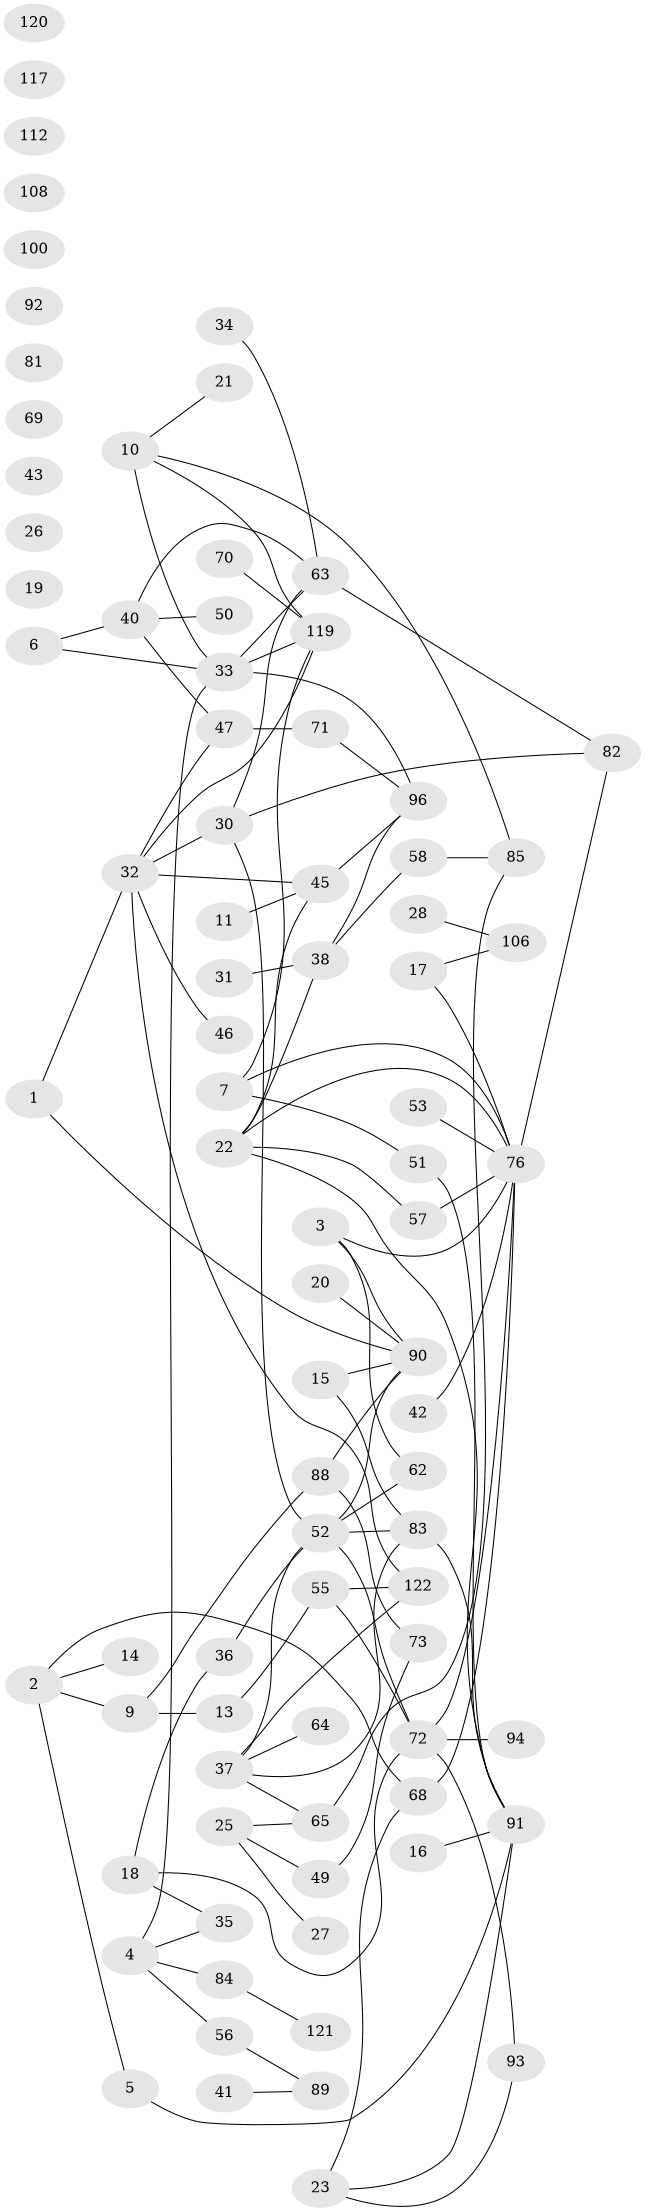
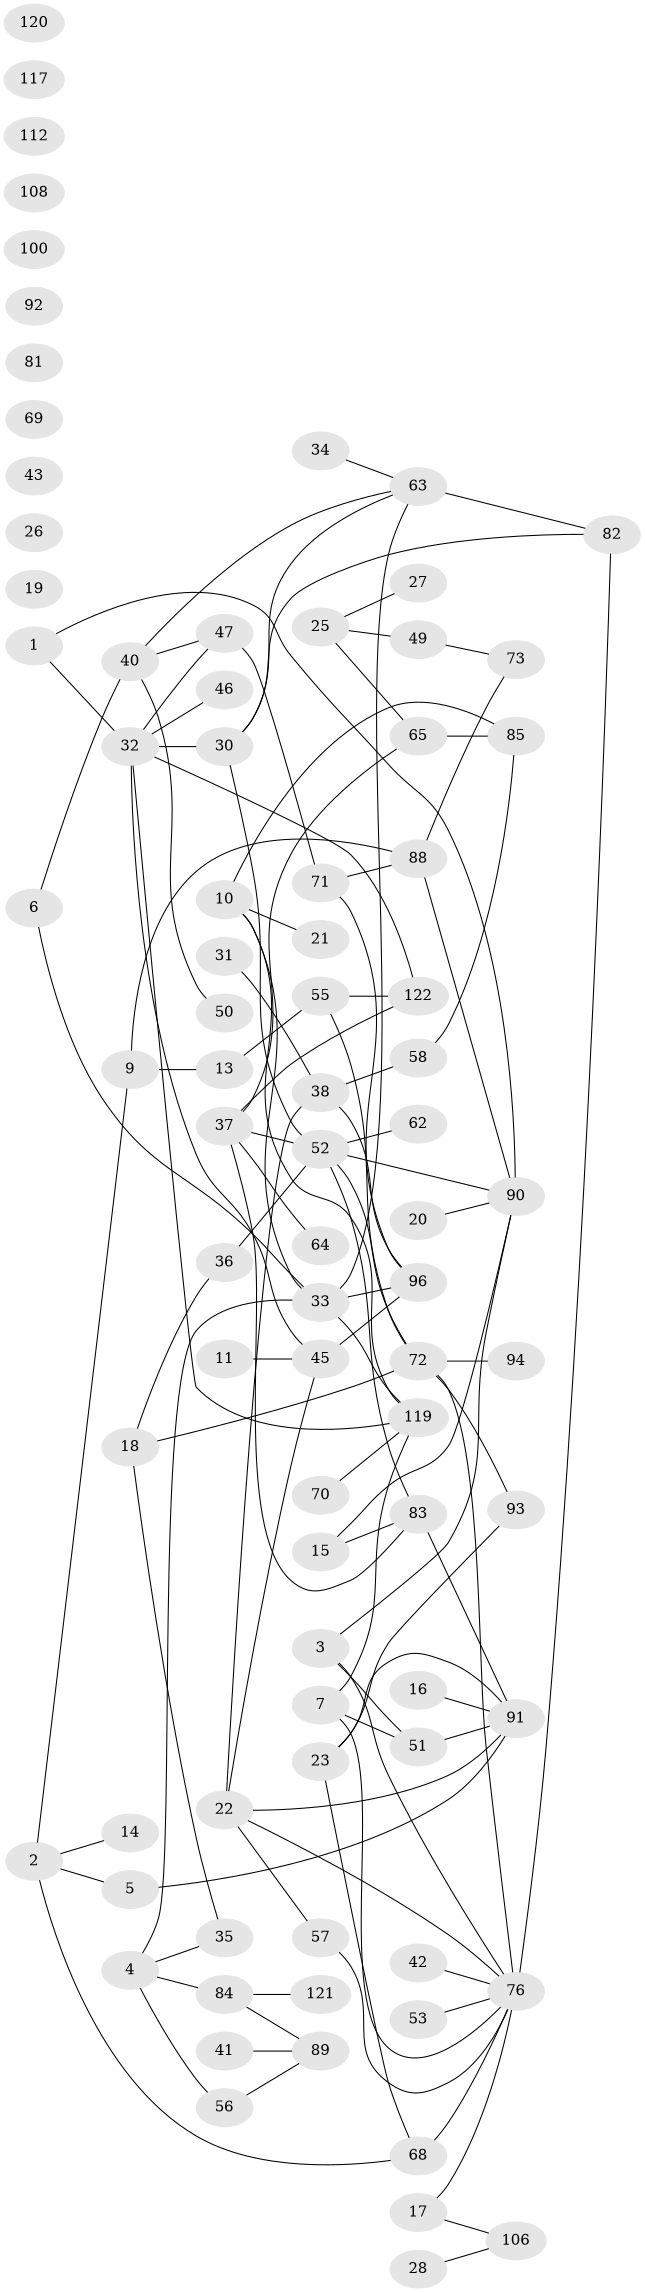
none -> (372, 870)
(370, 1355) -> (374, 1703)
none -> (273, 2023)
